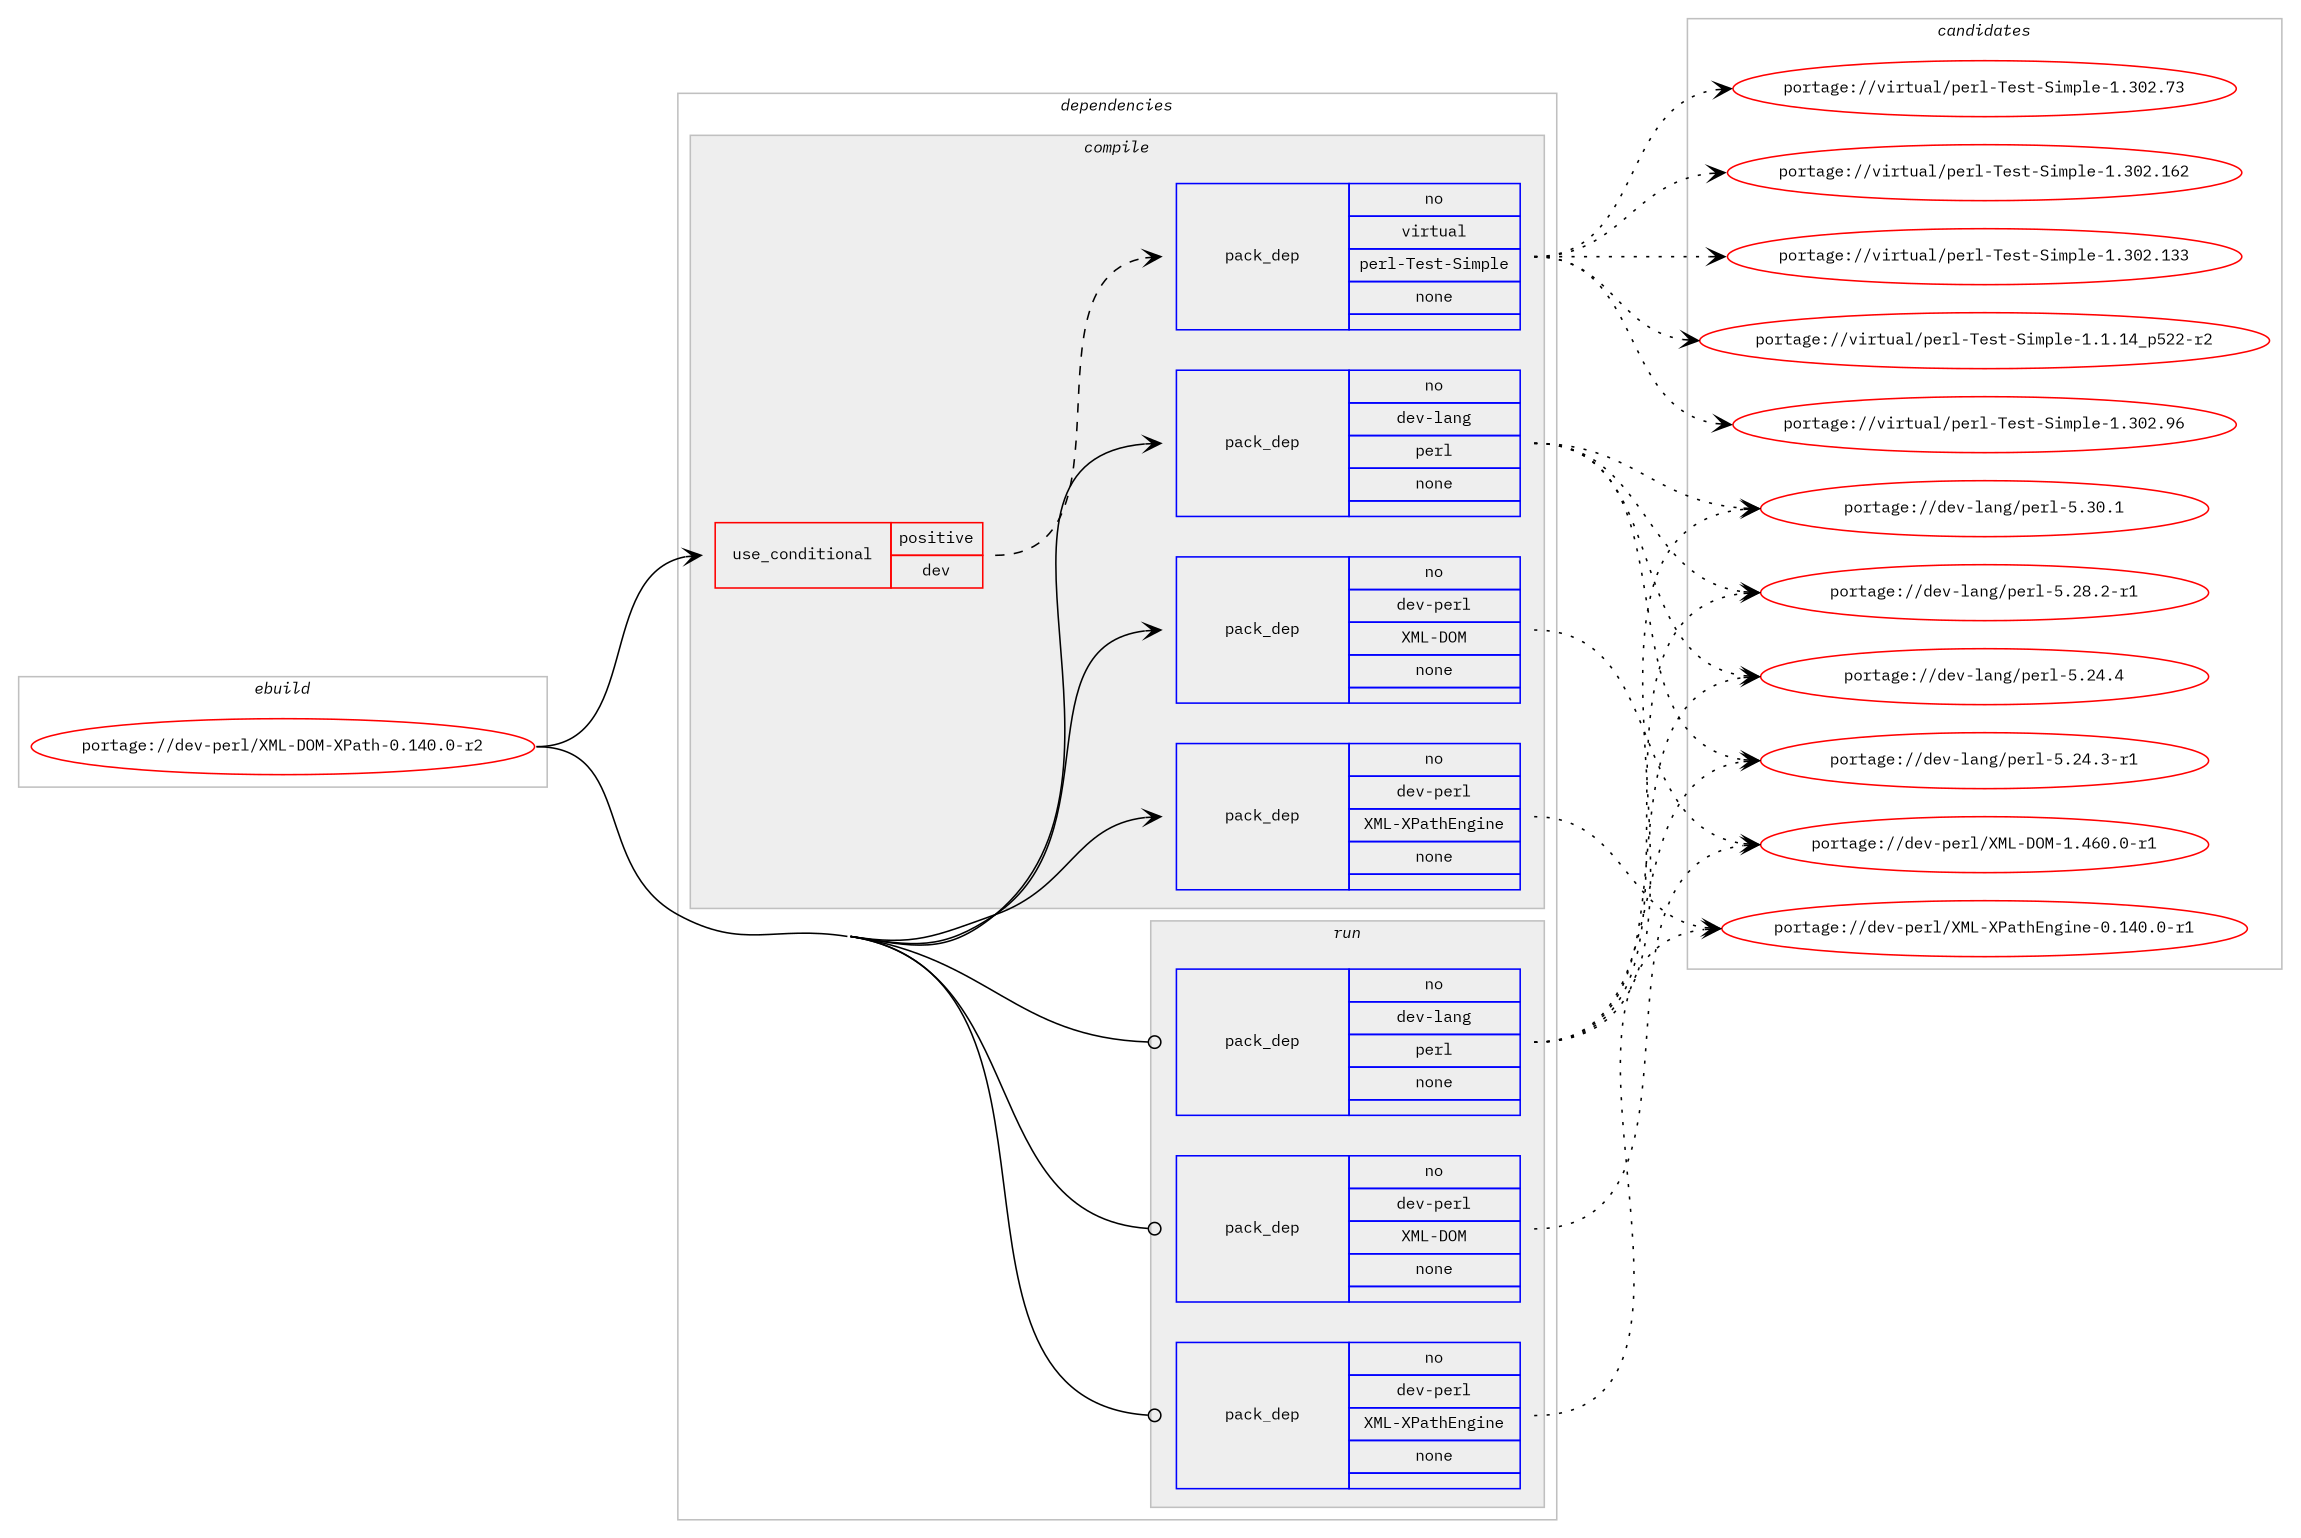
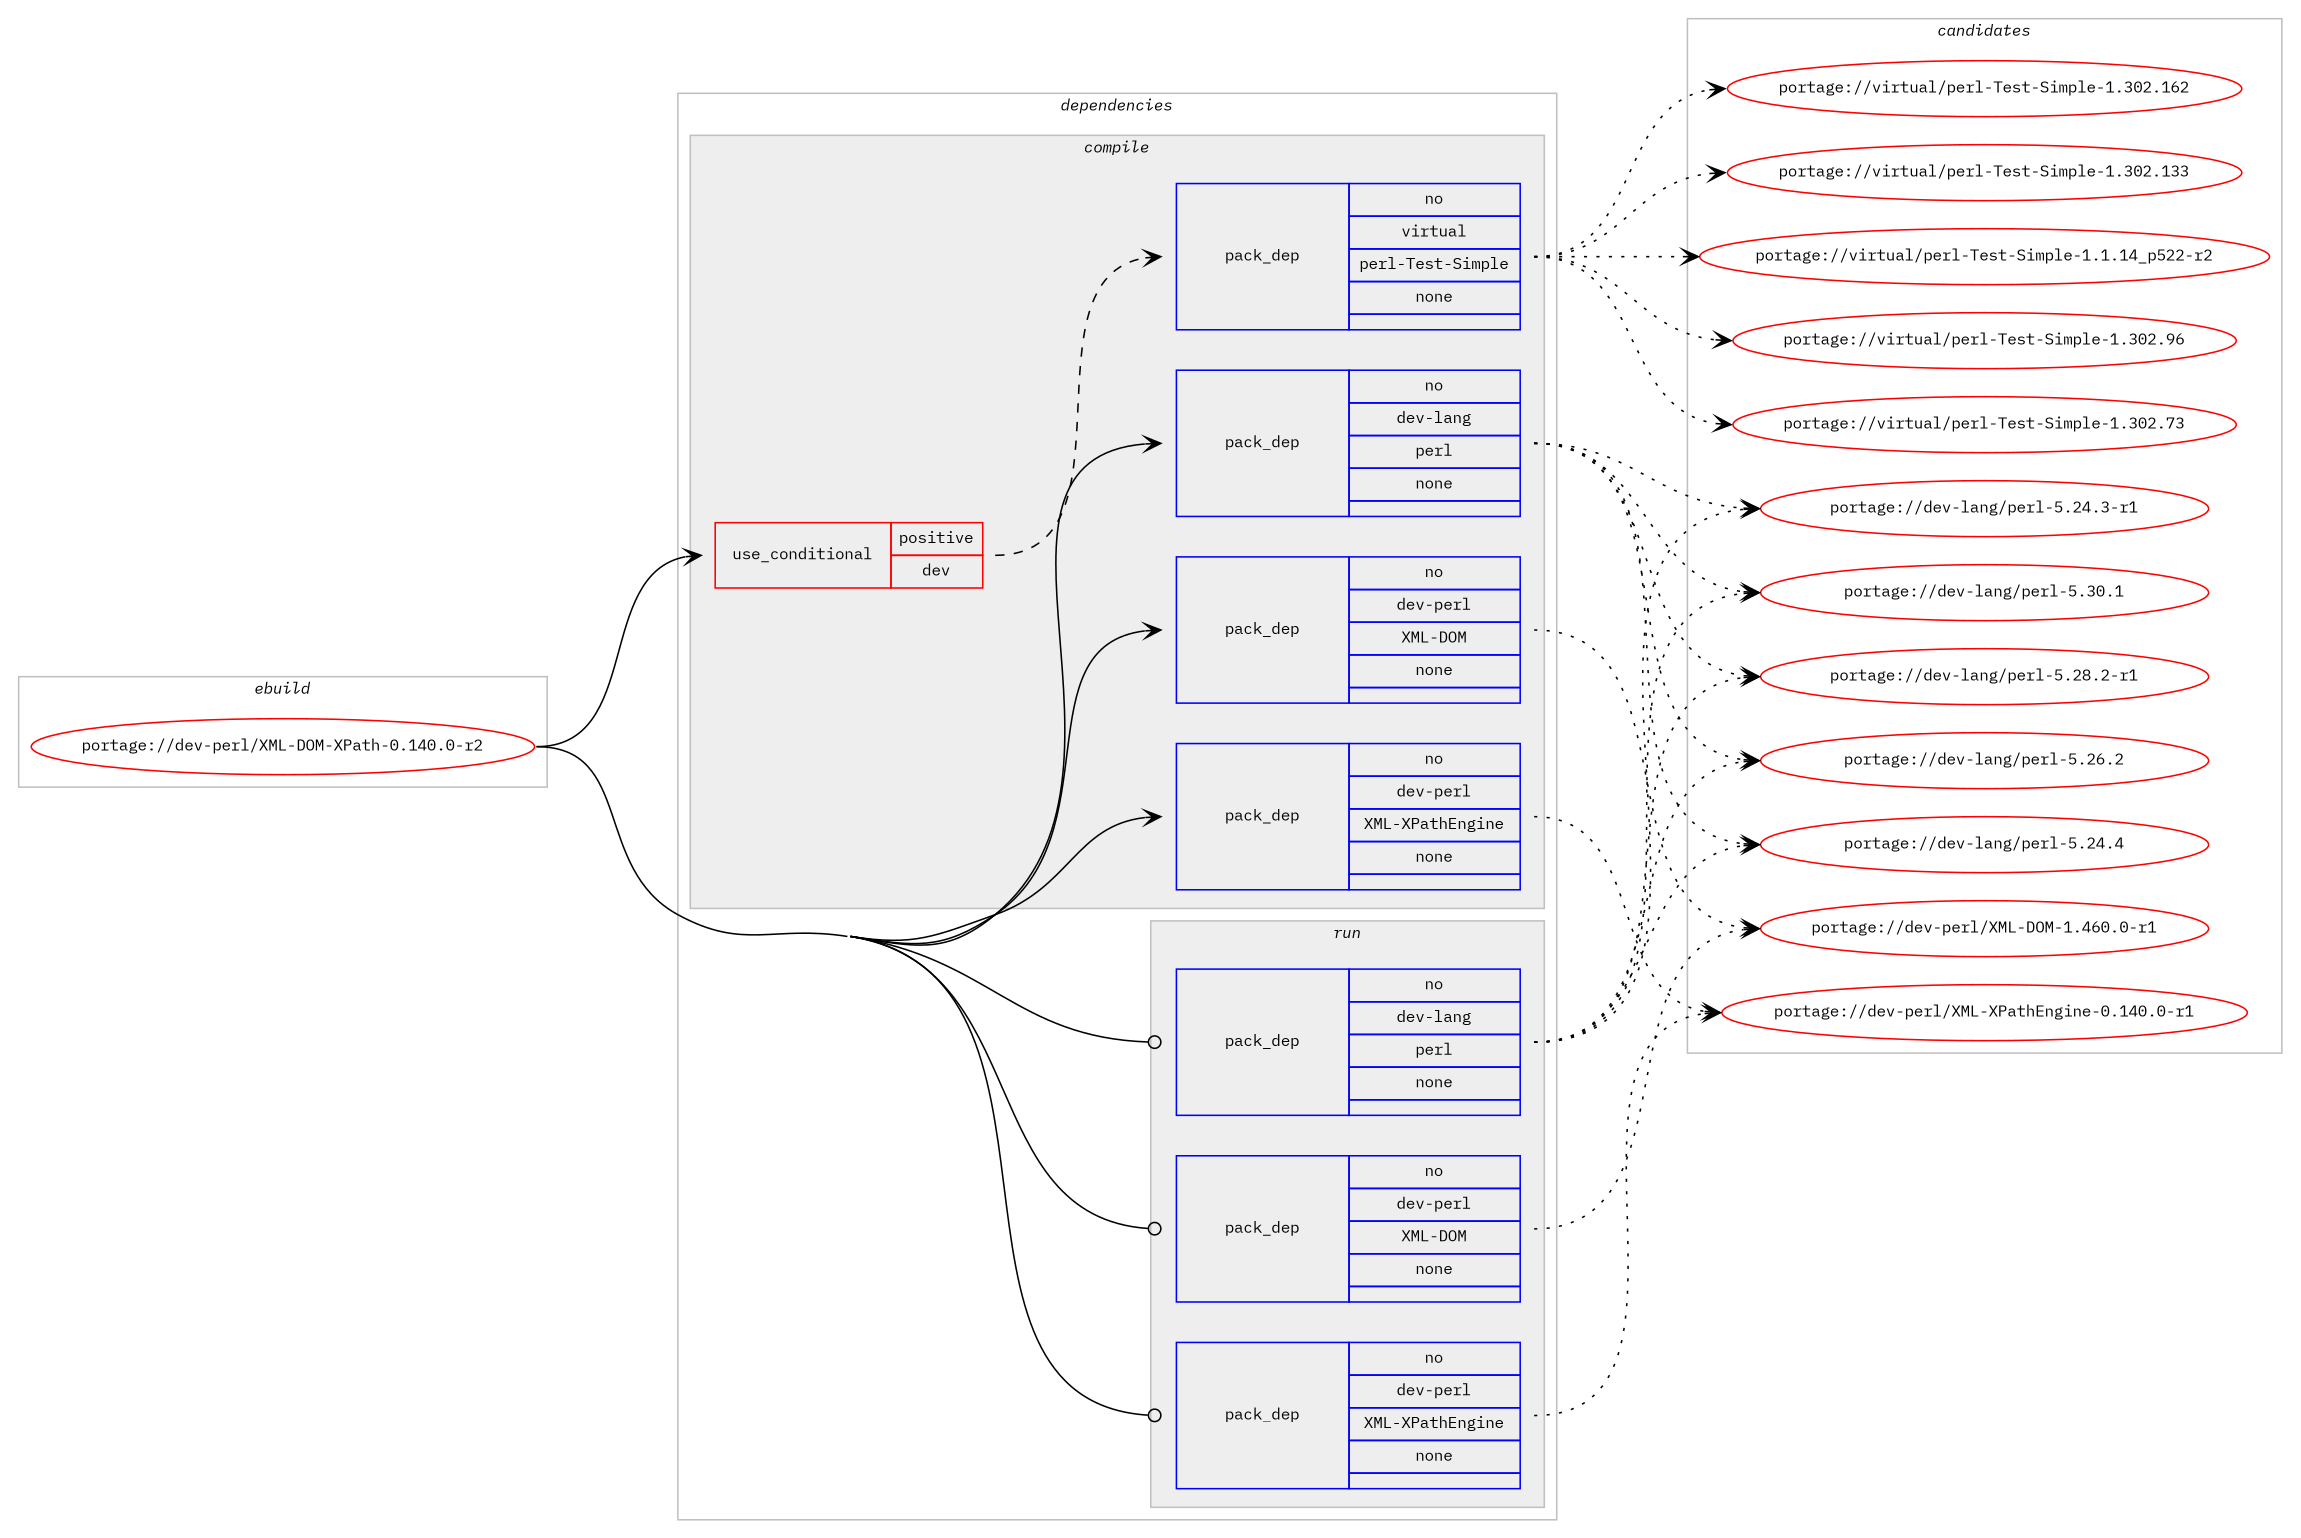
none -> (1985, 761)
